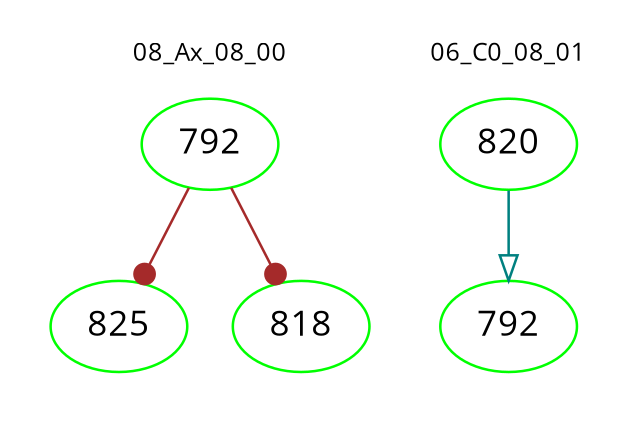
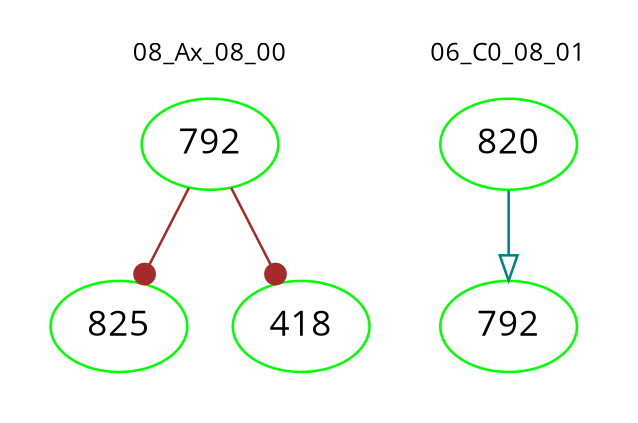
(301, 326) -> (301, 326)
